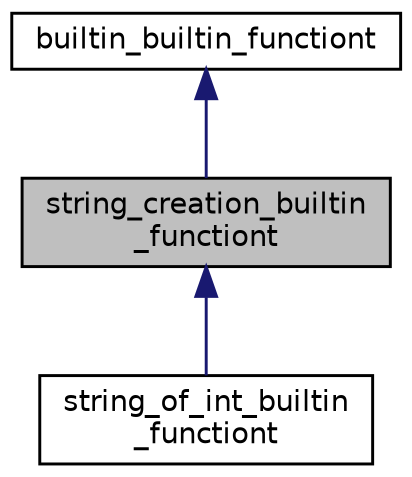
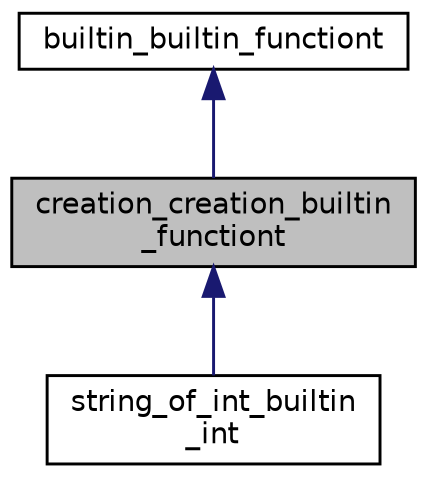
(206, 222) -> (214, 222)
(206, 420) -> (214, 420)
